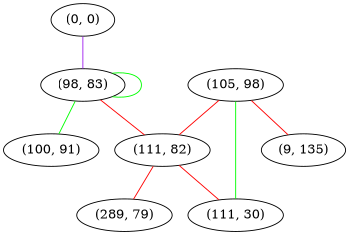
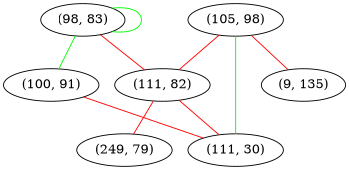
(83, 20) -> none
none -> (137, 115)
(124, 215) -> (124, 150)
